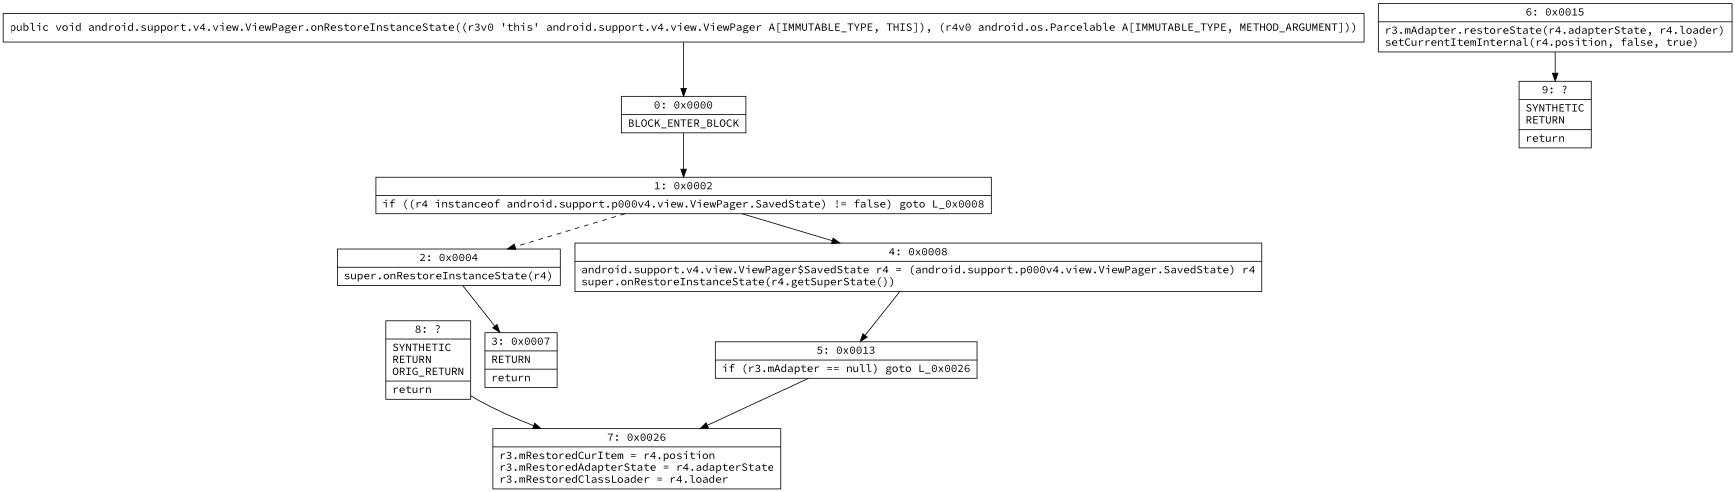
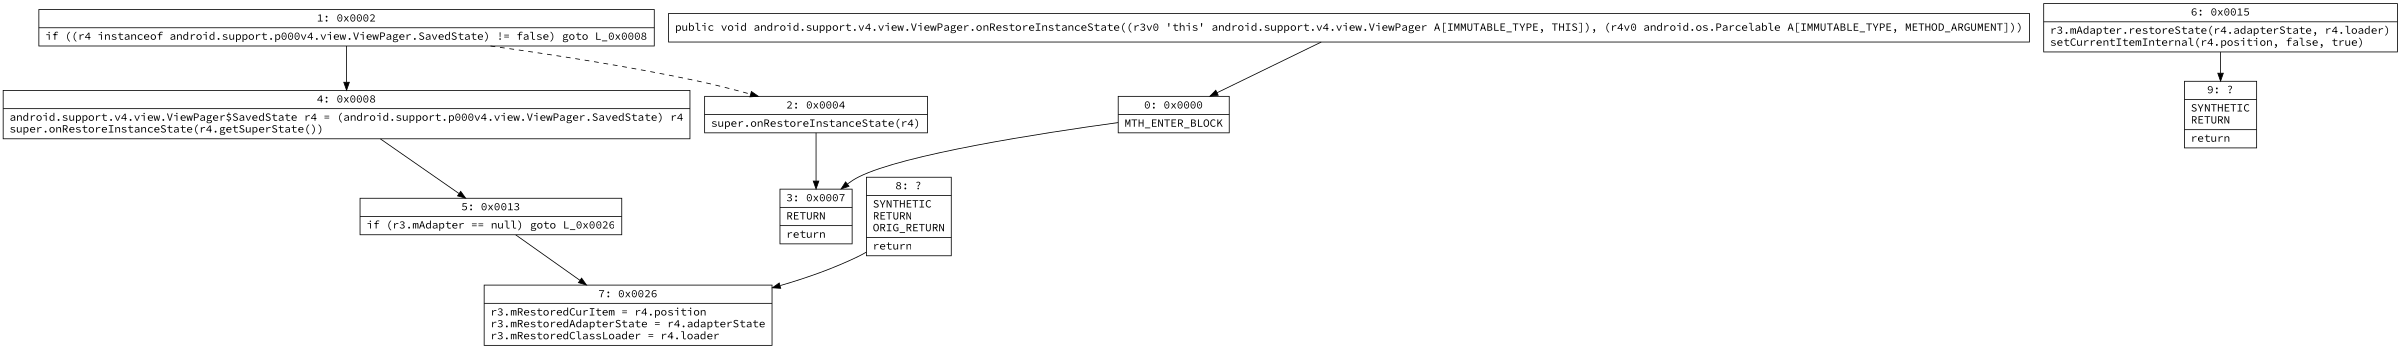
(684, 123) -> (1174, 123)
(684, 151) -> (980, 145)
